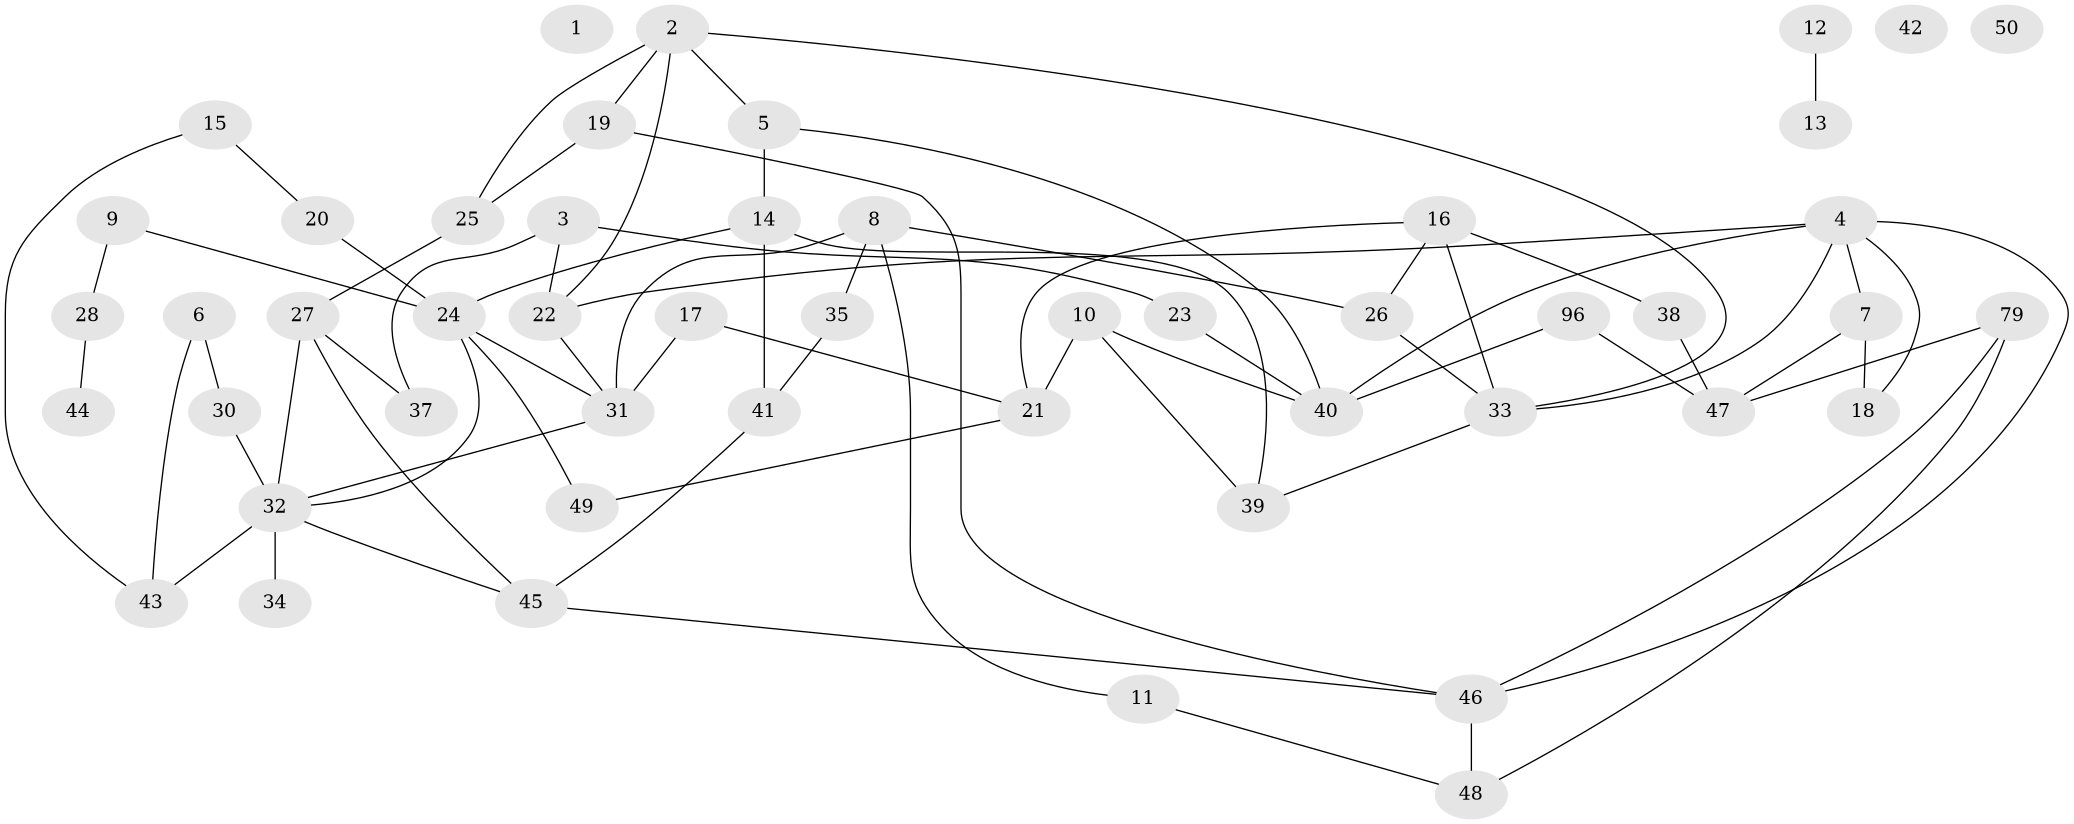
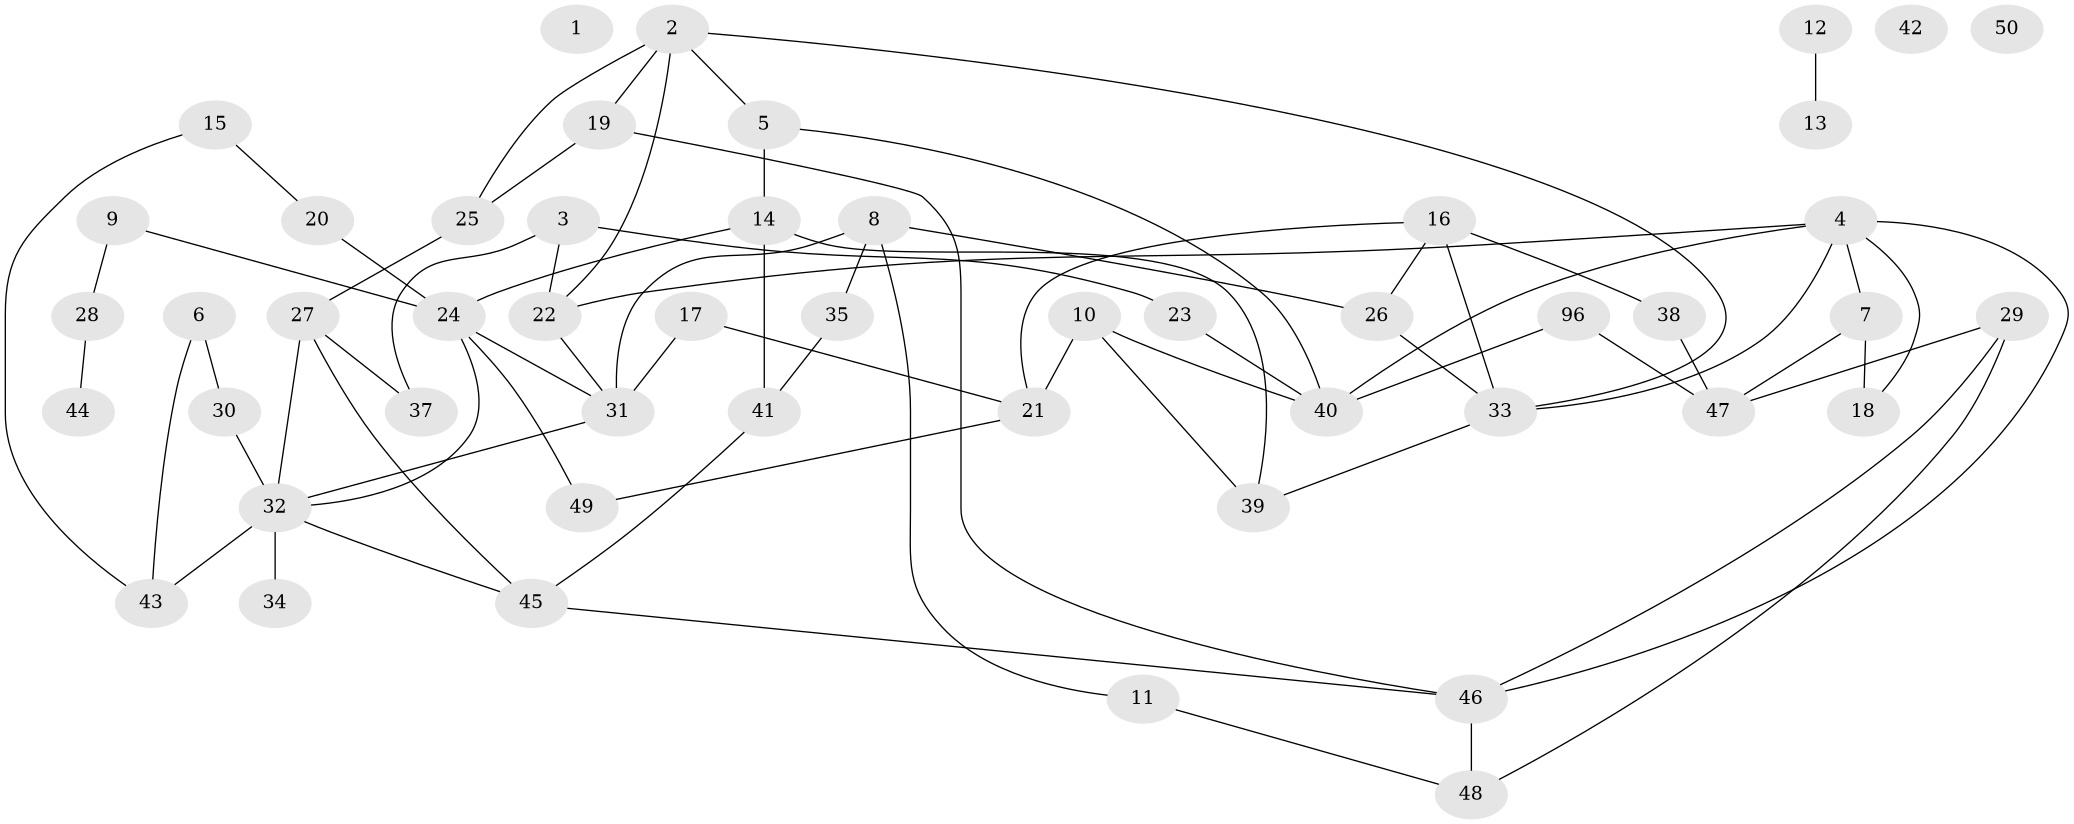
(2012, 316) -> (2012, 316)
